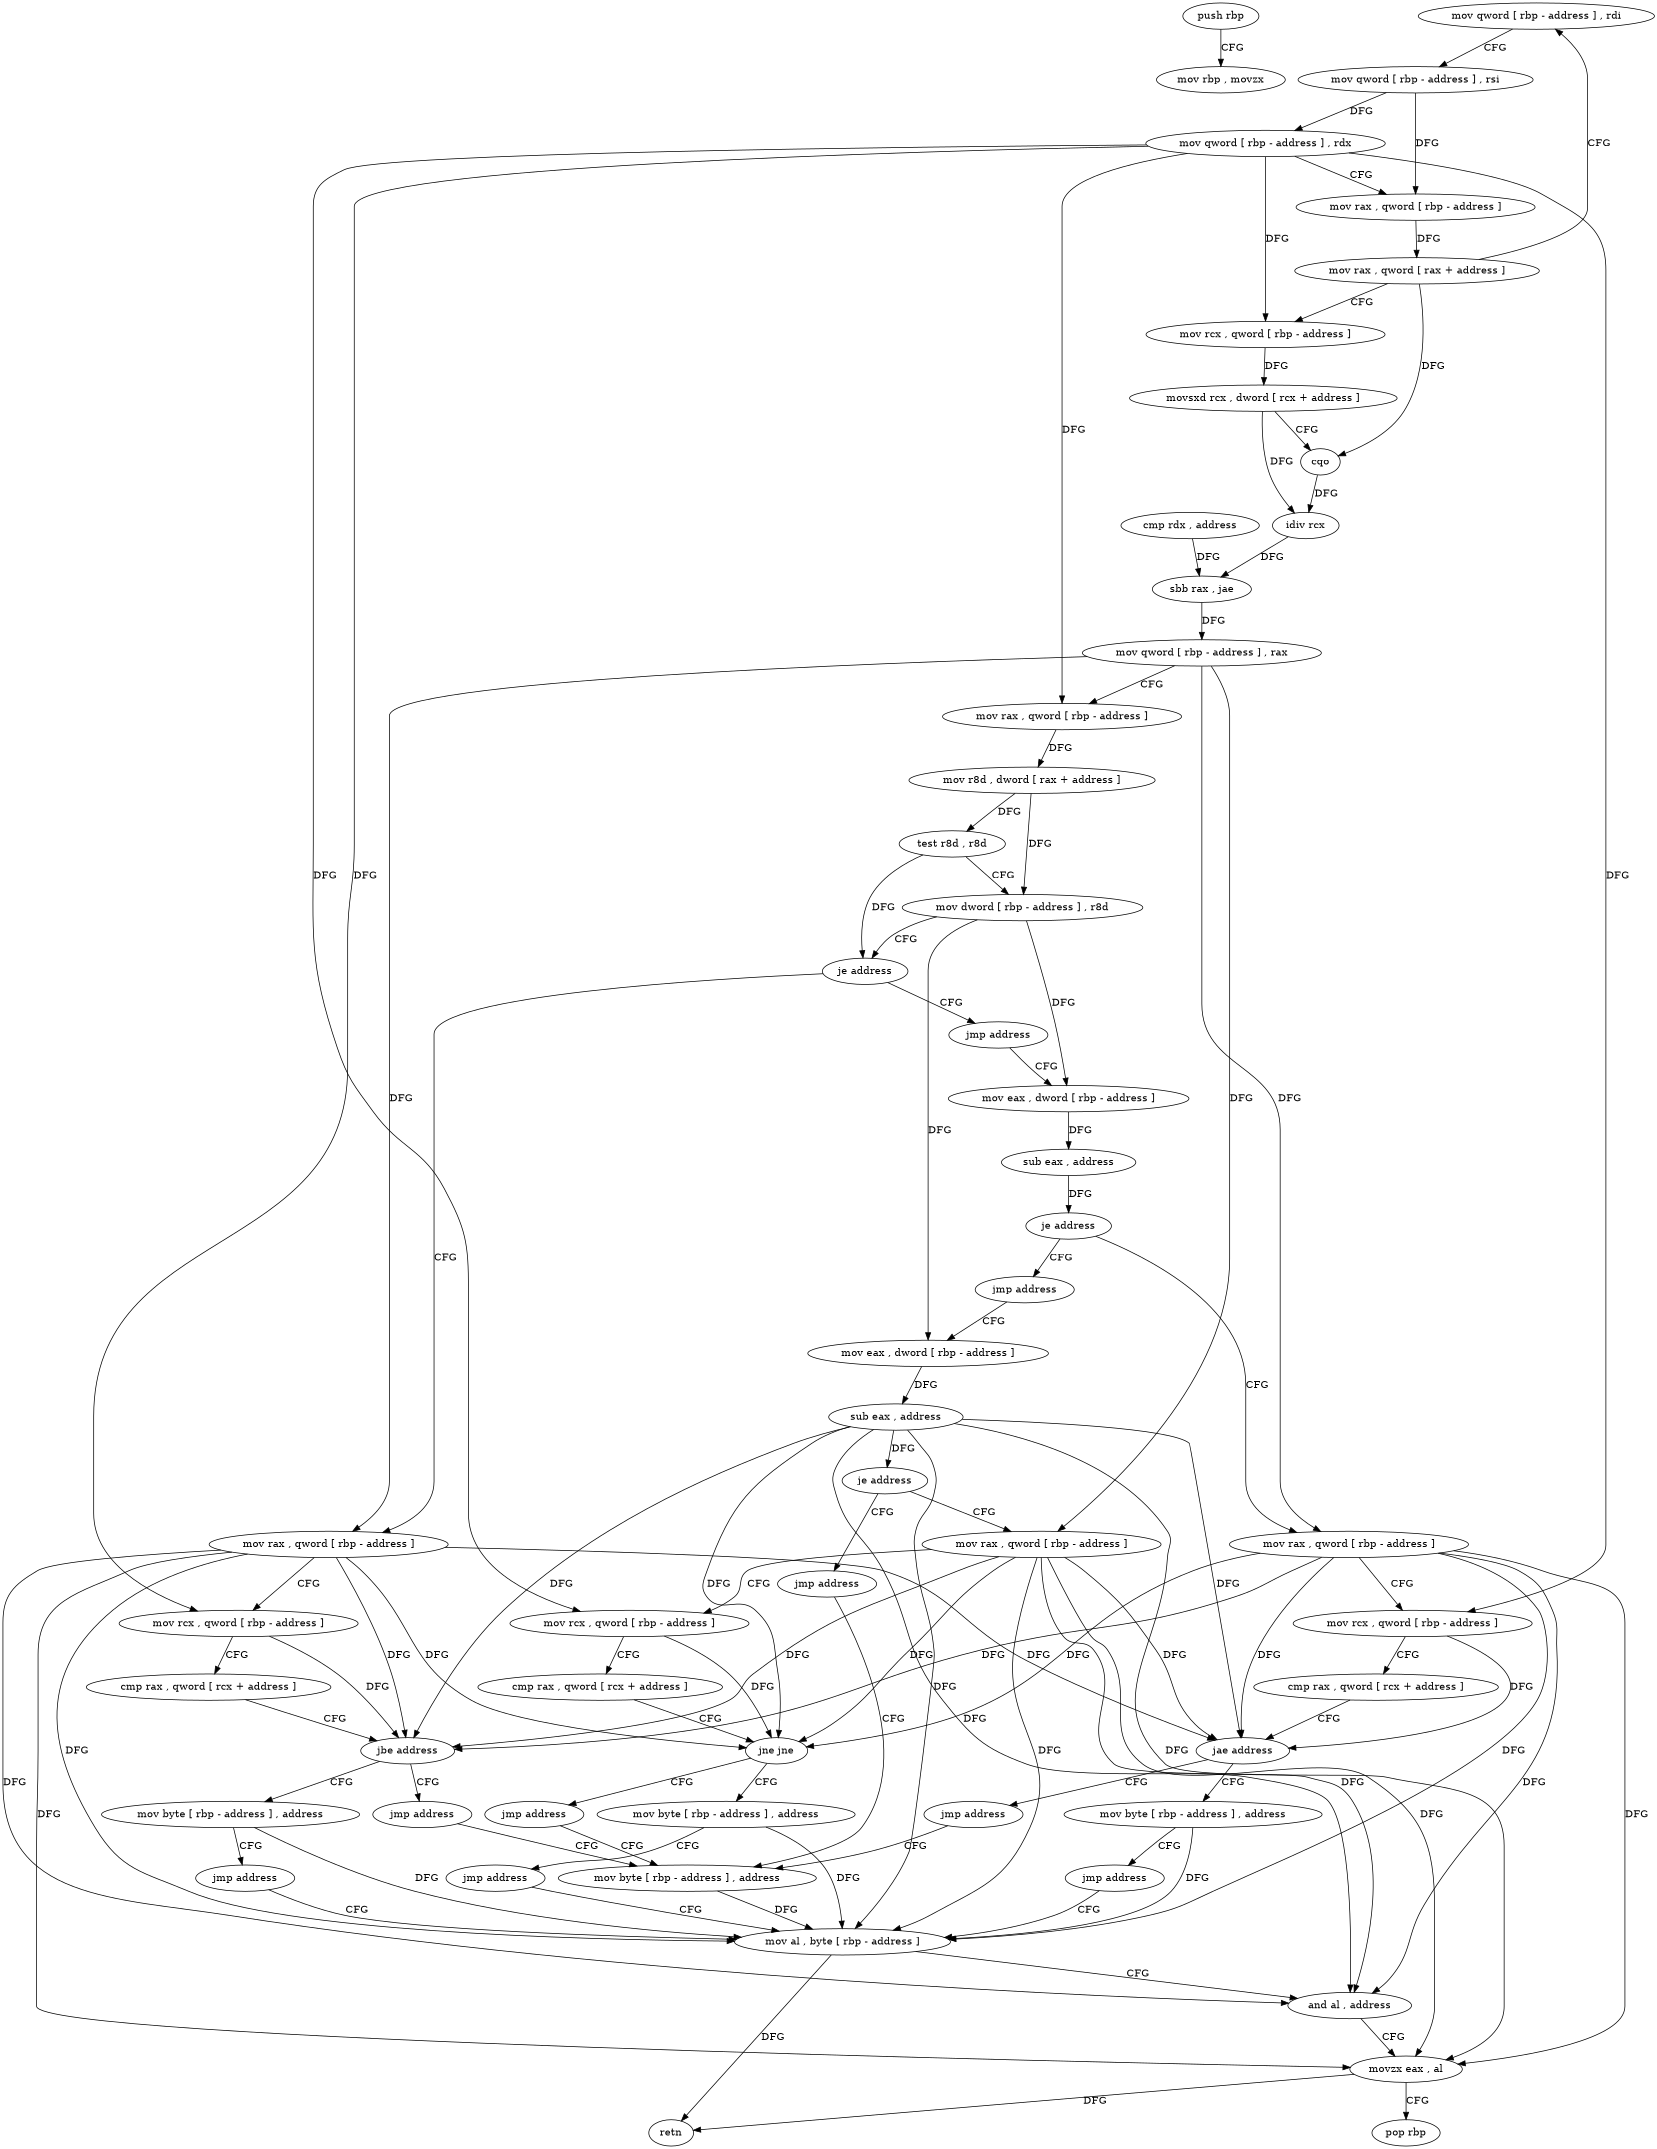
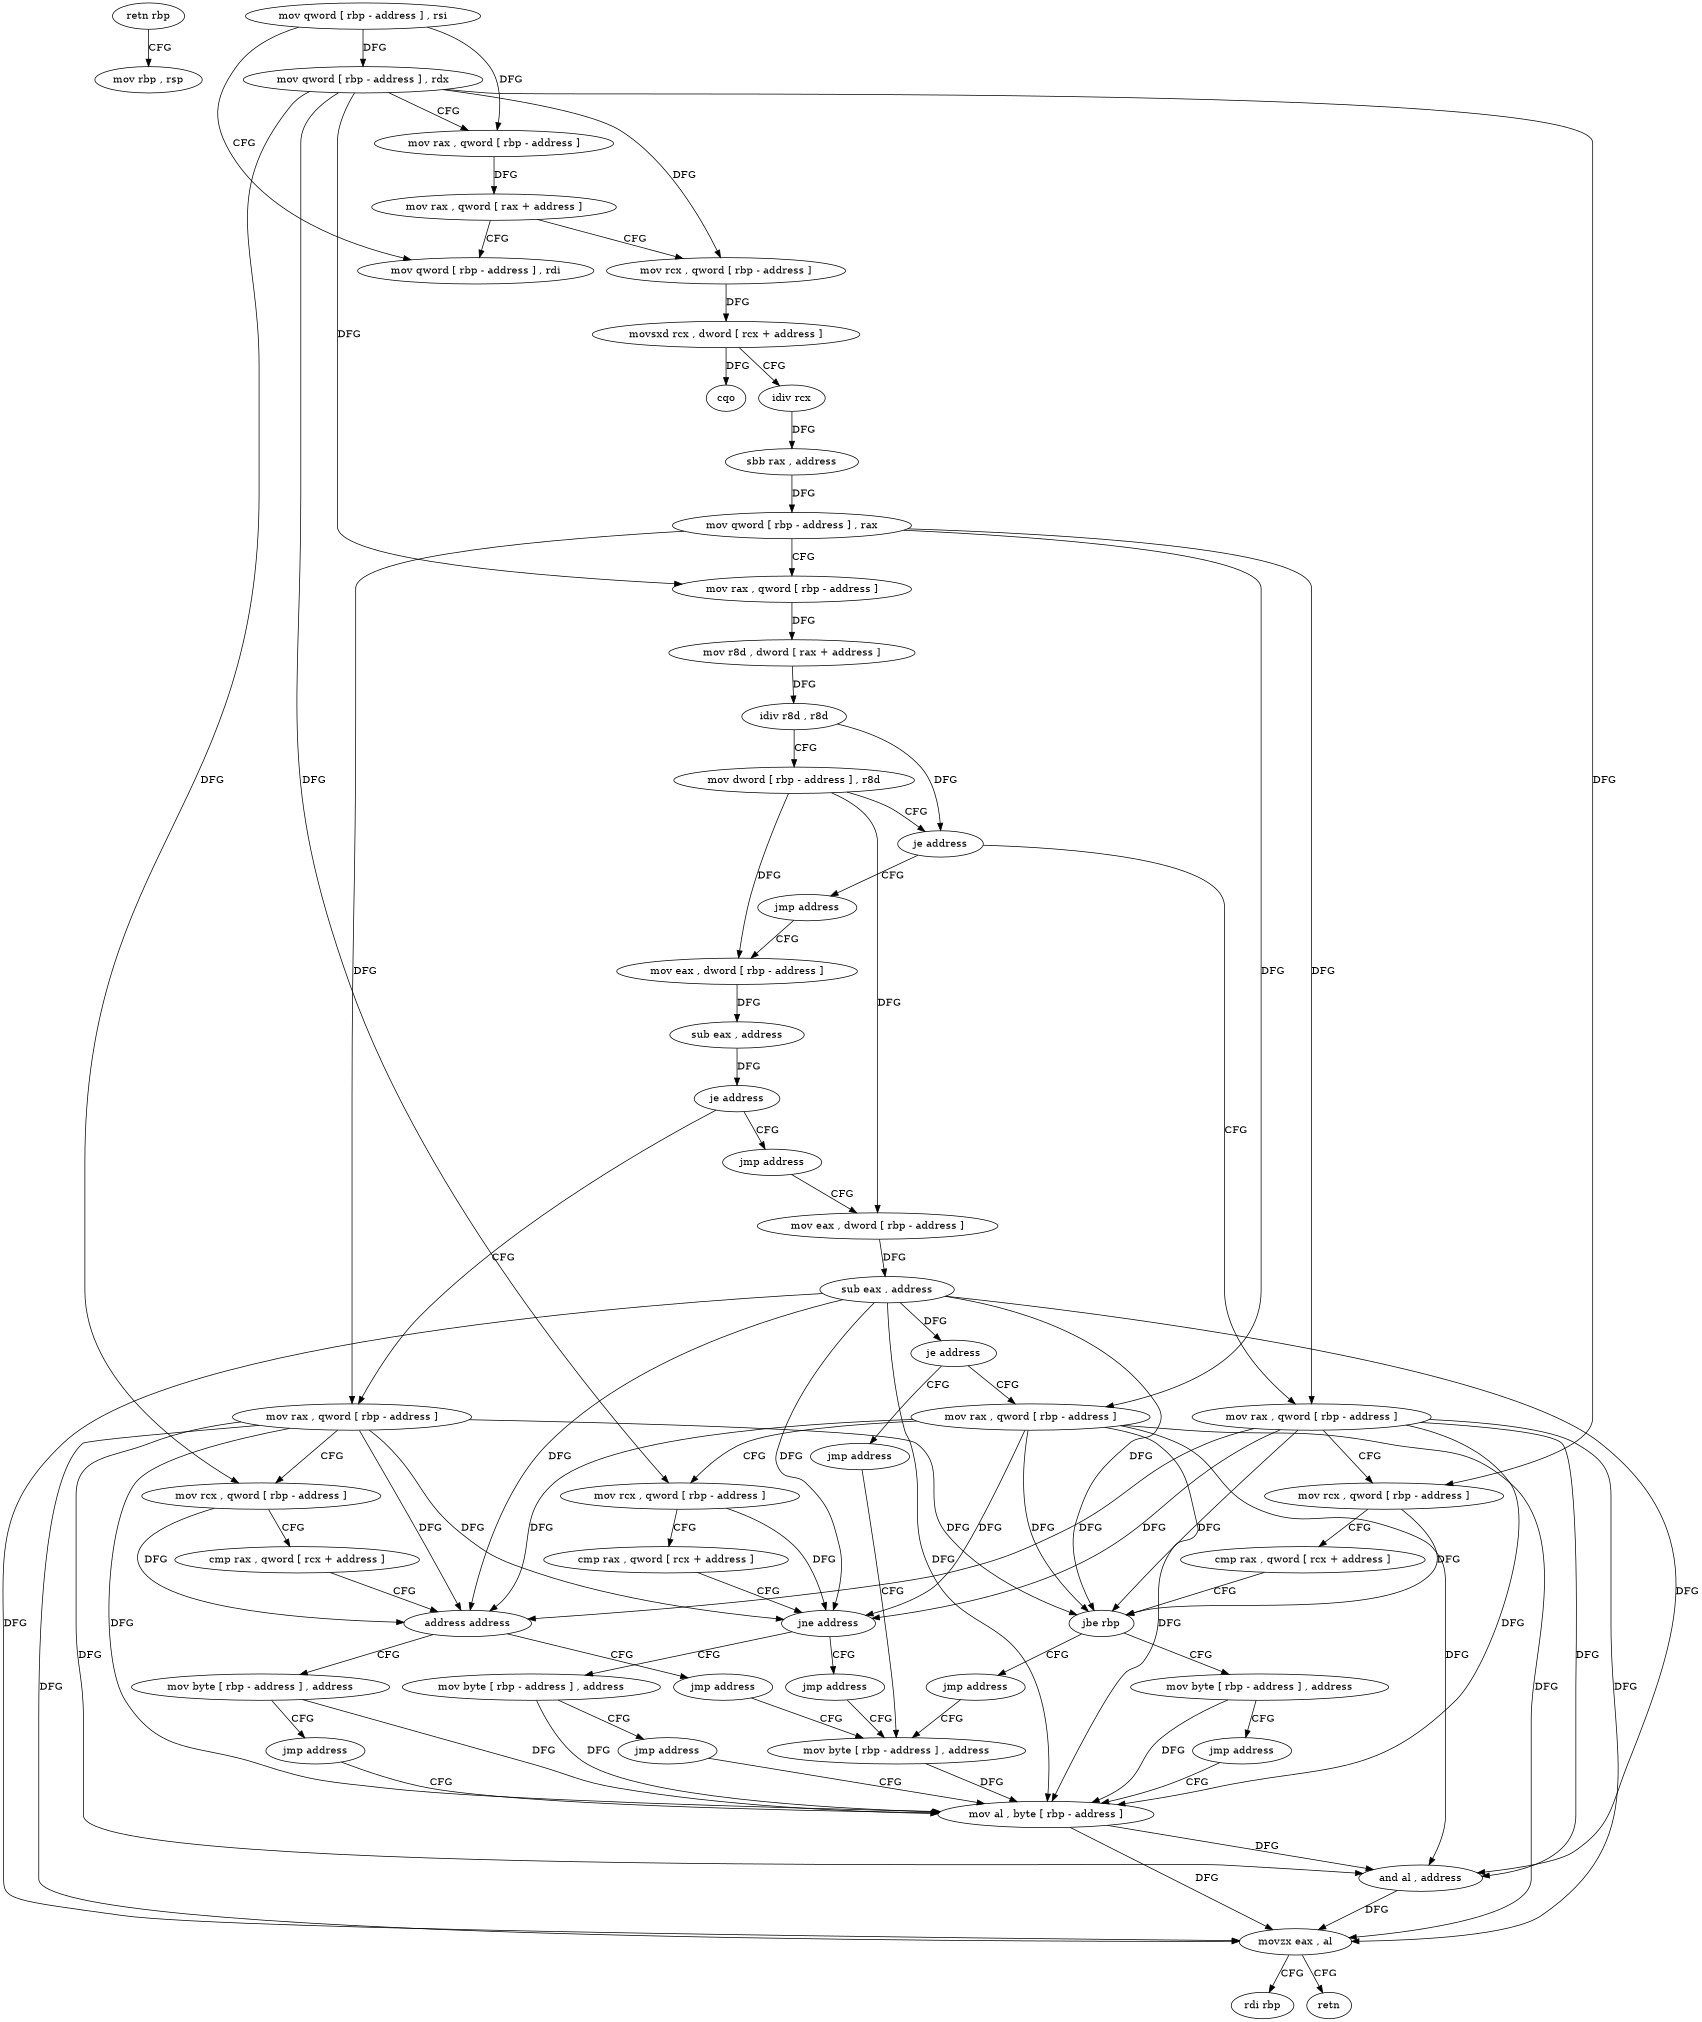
(1221, 16) -> (149, 16)
(1479, 46) -> (242, 169)
(1221, 80) -> (149, 80)
(1415, 385) -> none
(1307, 430) -> (738, 366)
(1282, 462) -> (774, 366)
(1314, 490) -> none
(1190, 526) -> none
(1202, 589) -> (792, 462)
(1028, 840) -> none
(952, 844) -> (794, 717)
(408, 1751) -> (1102, 1623)
(777, 1751) -> (829, 1623)
(1243, 1751) -> (468, 1623)
(1138, 1974) -> (1267, 1846)
(759, 2035) -> (1168, 1877)
(1394, 2037) -> (1377, 1910)
(1095, 2101) -> (1326, 1974)
(1406, 2133) -> (1263, 2006)
